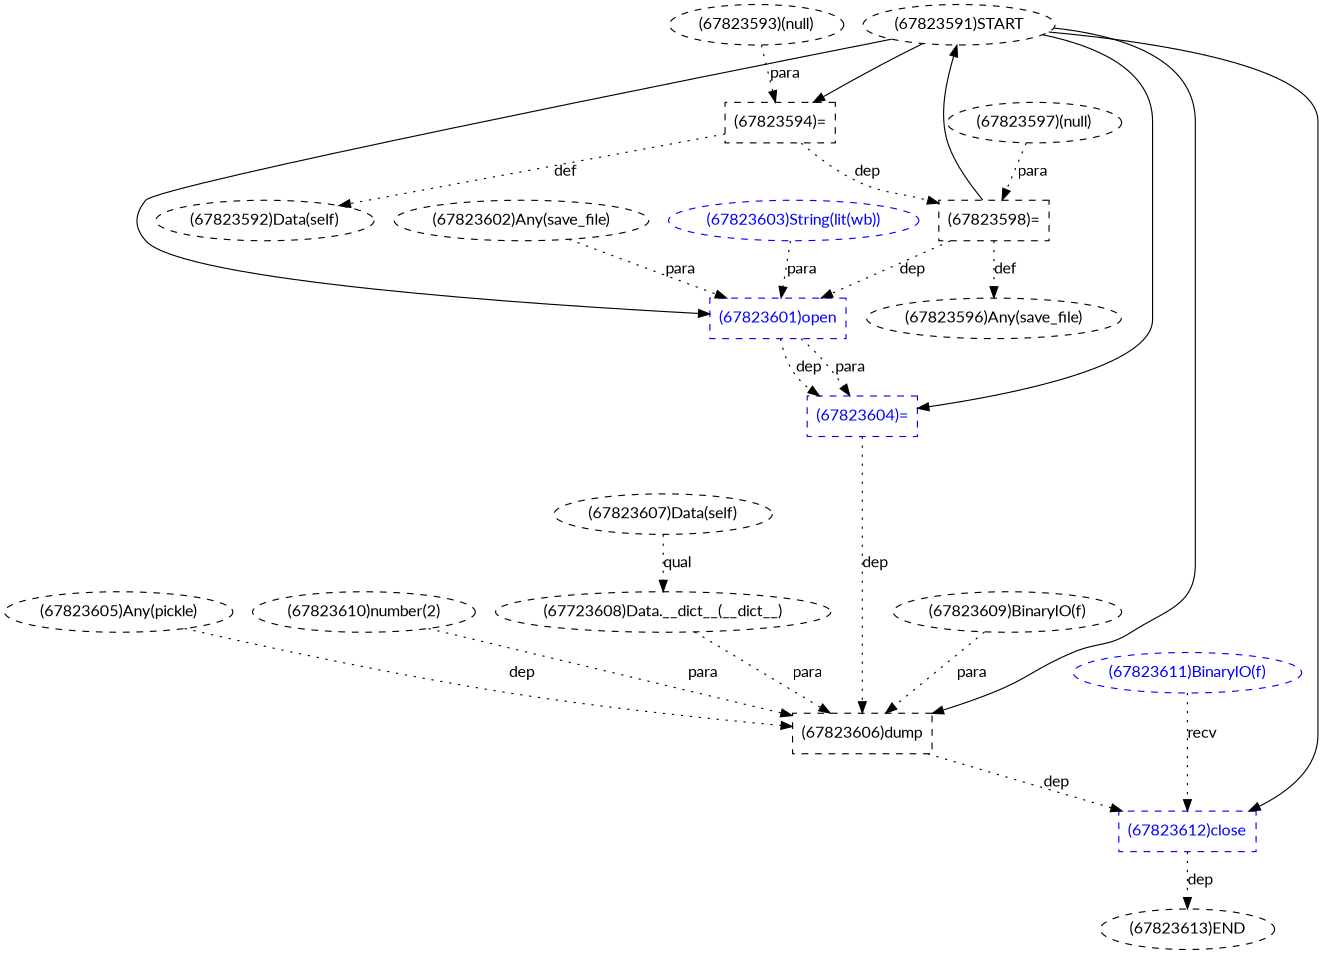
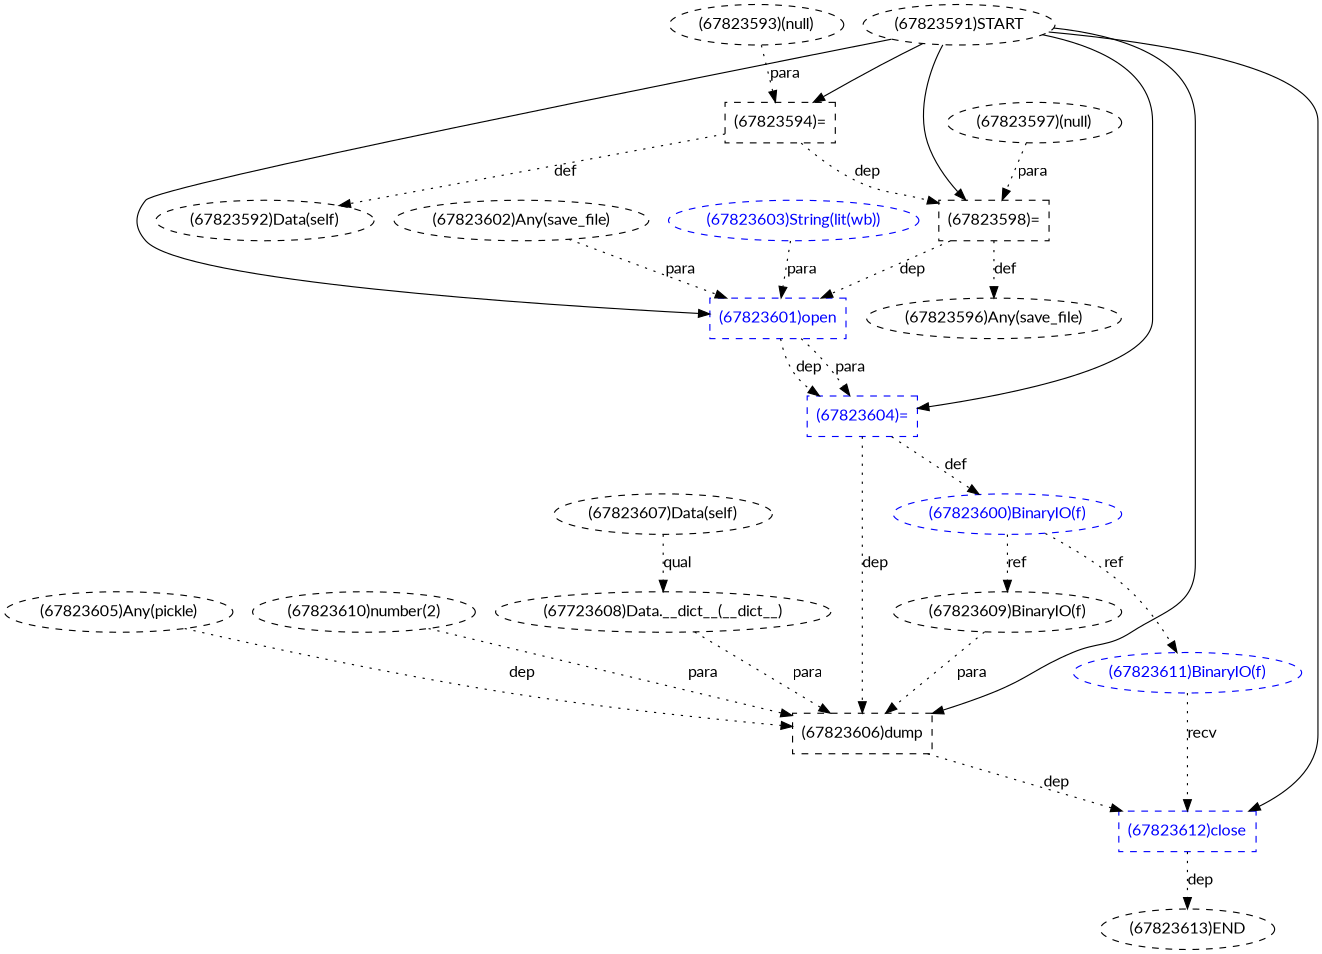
(945, 133) -> (924, 121)
none -> (1007, 514)
